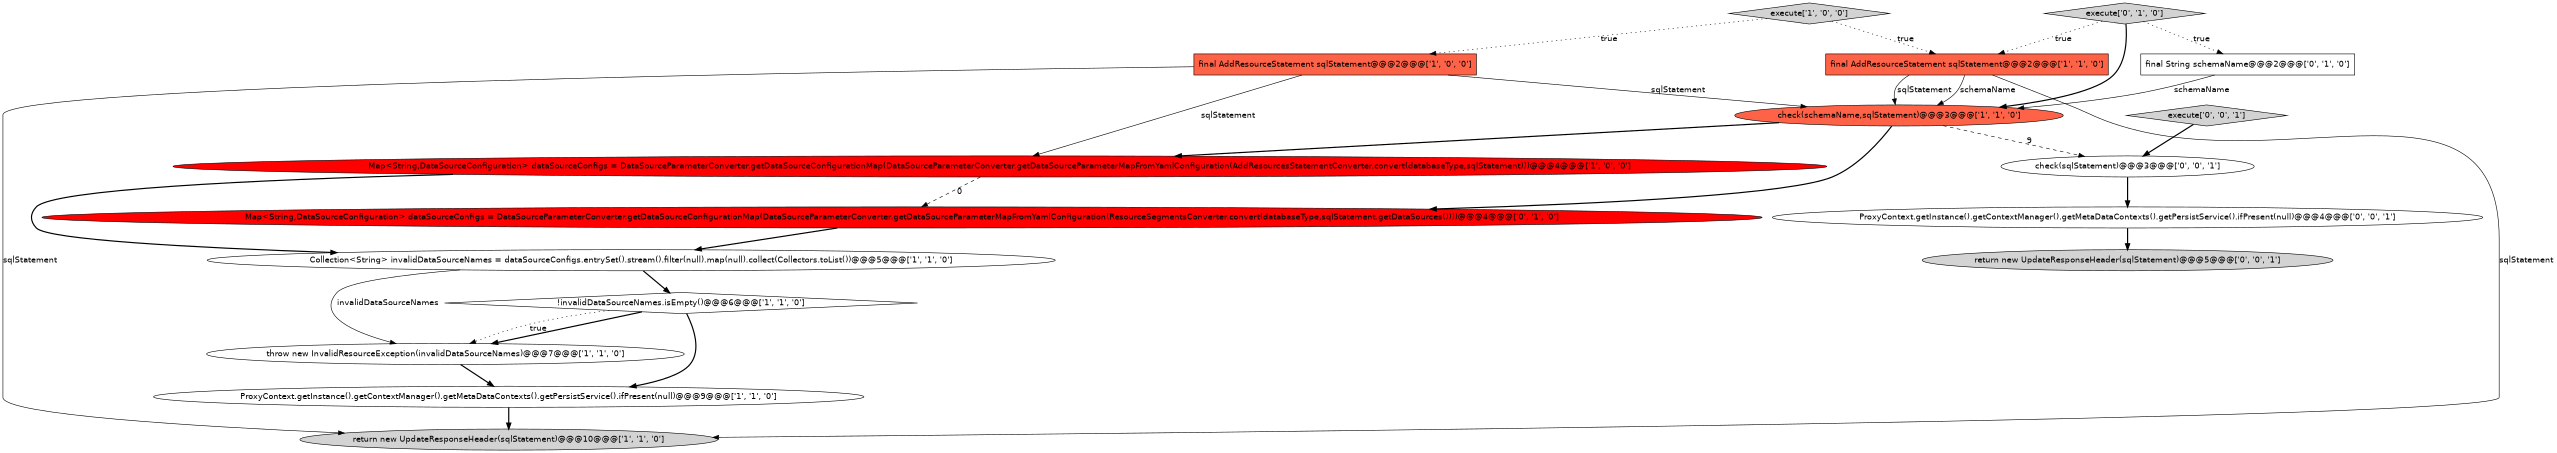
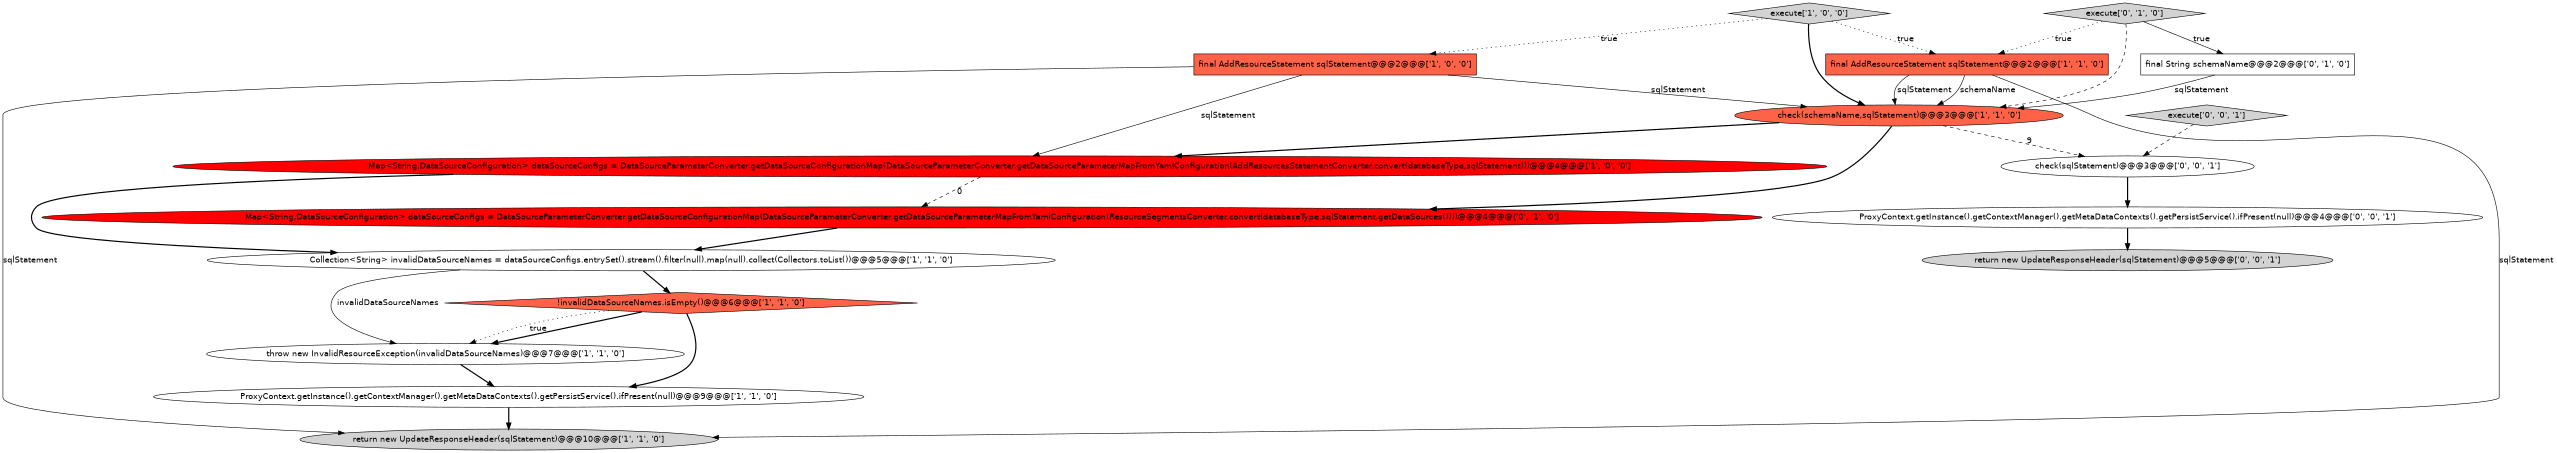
(2180, 37) -> (2180, 37)
none -> (1819, 73)
(2088, 89) -> (2088, 89)
(2202, 90) -> (2202, 90)
(2170, 139) -> (2170, 139)
(681, 303) -> (681, 303)
